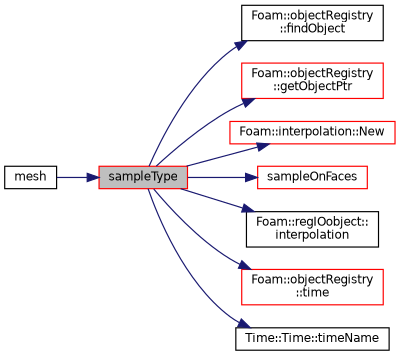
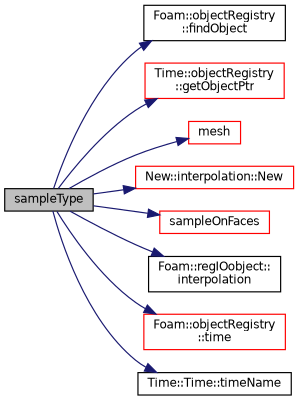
(312, 81) -> (215, 81)
(312, 133) -> (215, 177)
(31, 177) -> (215, 133)
(72, 177) -> (121, 161)
(143, 177) -> (49, 200)
